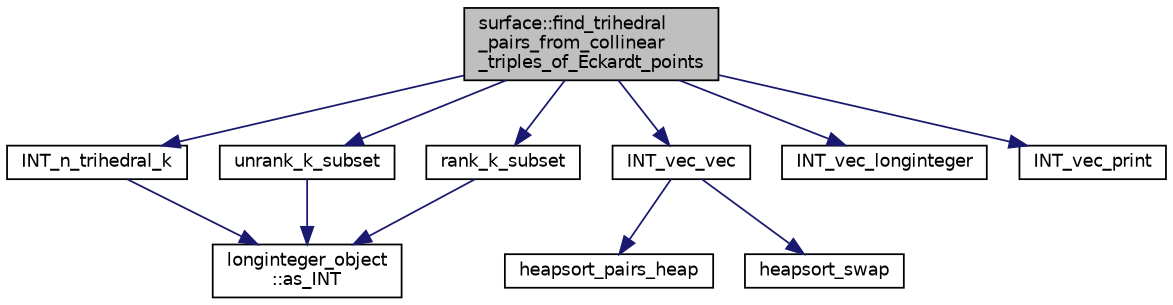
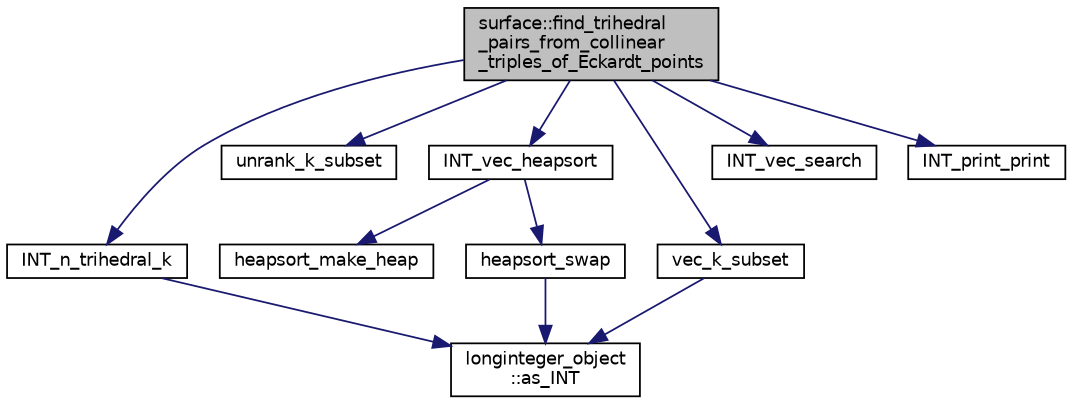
(503, 162) -> (731, 261)
(681, 162) -> (521, 162)
(884, 162) -> (794, 162)
(1093, 162) -> (987, 162)
(307, 203) -> (545, 302)
(609, 271) -> (327, 261)
